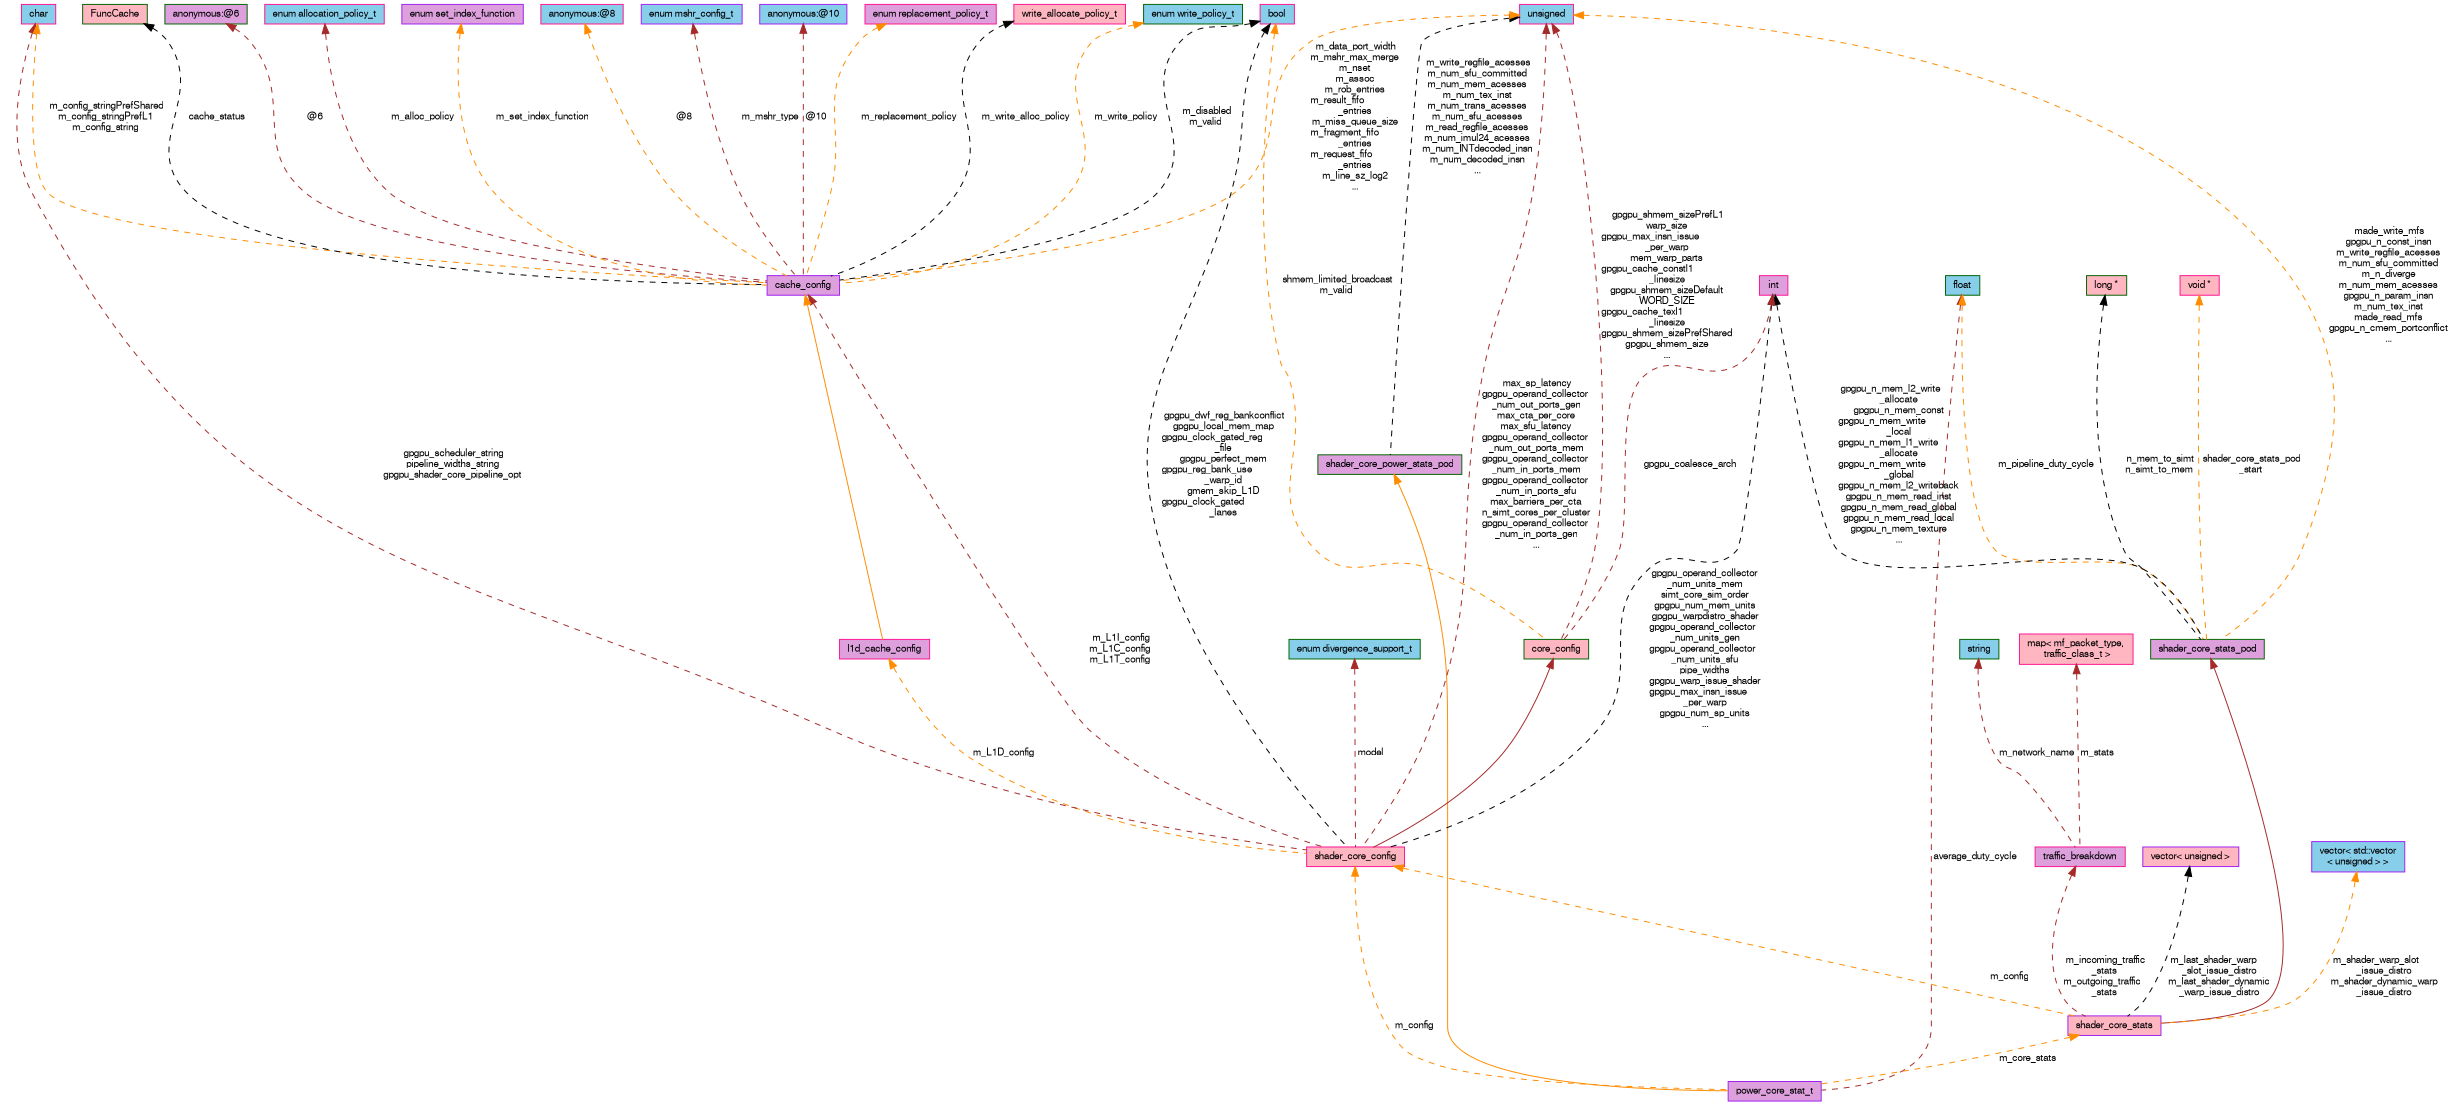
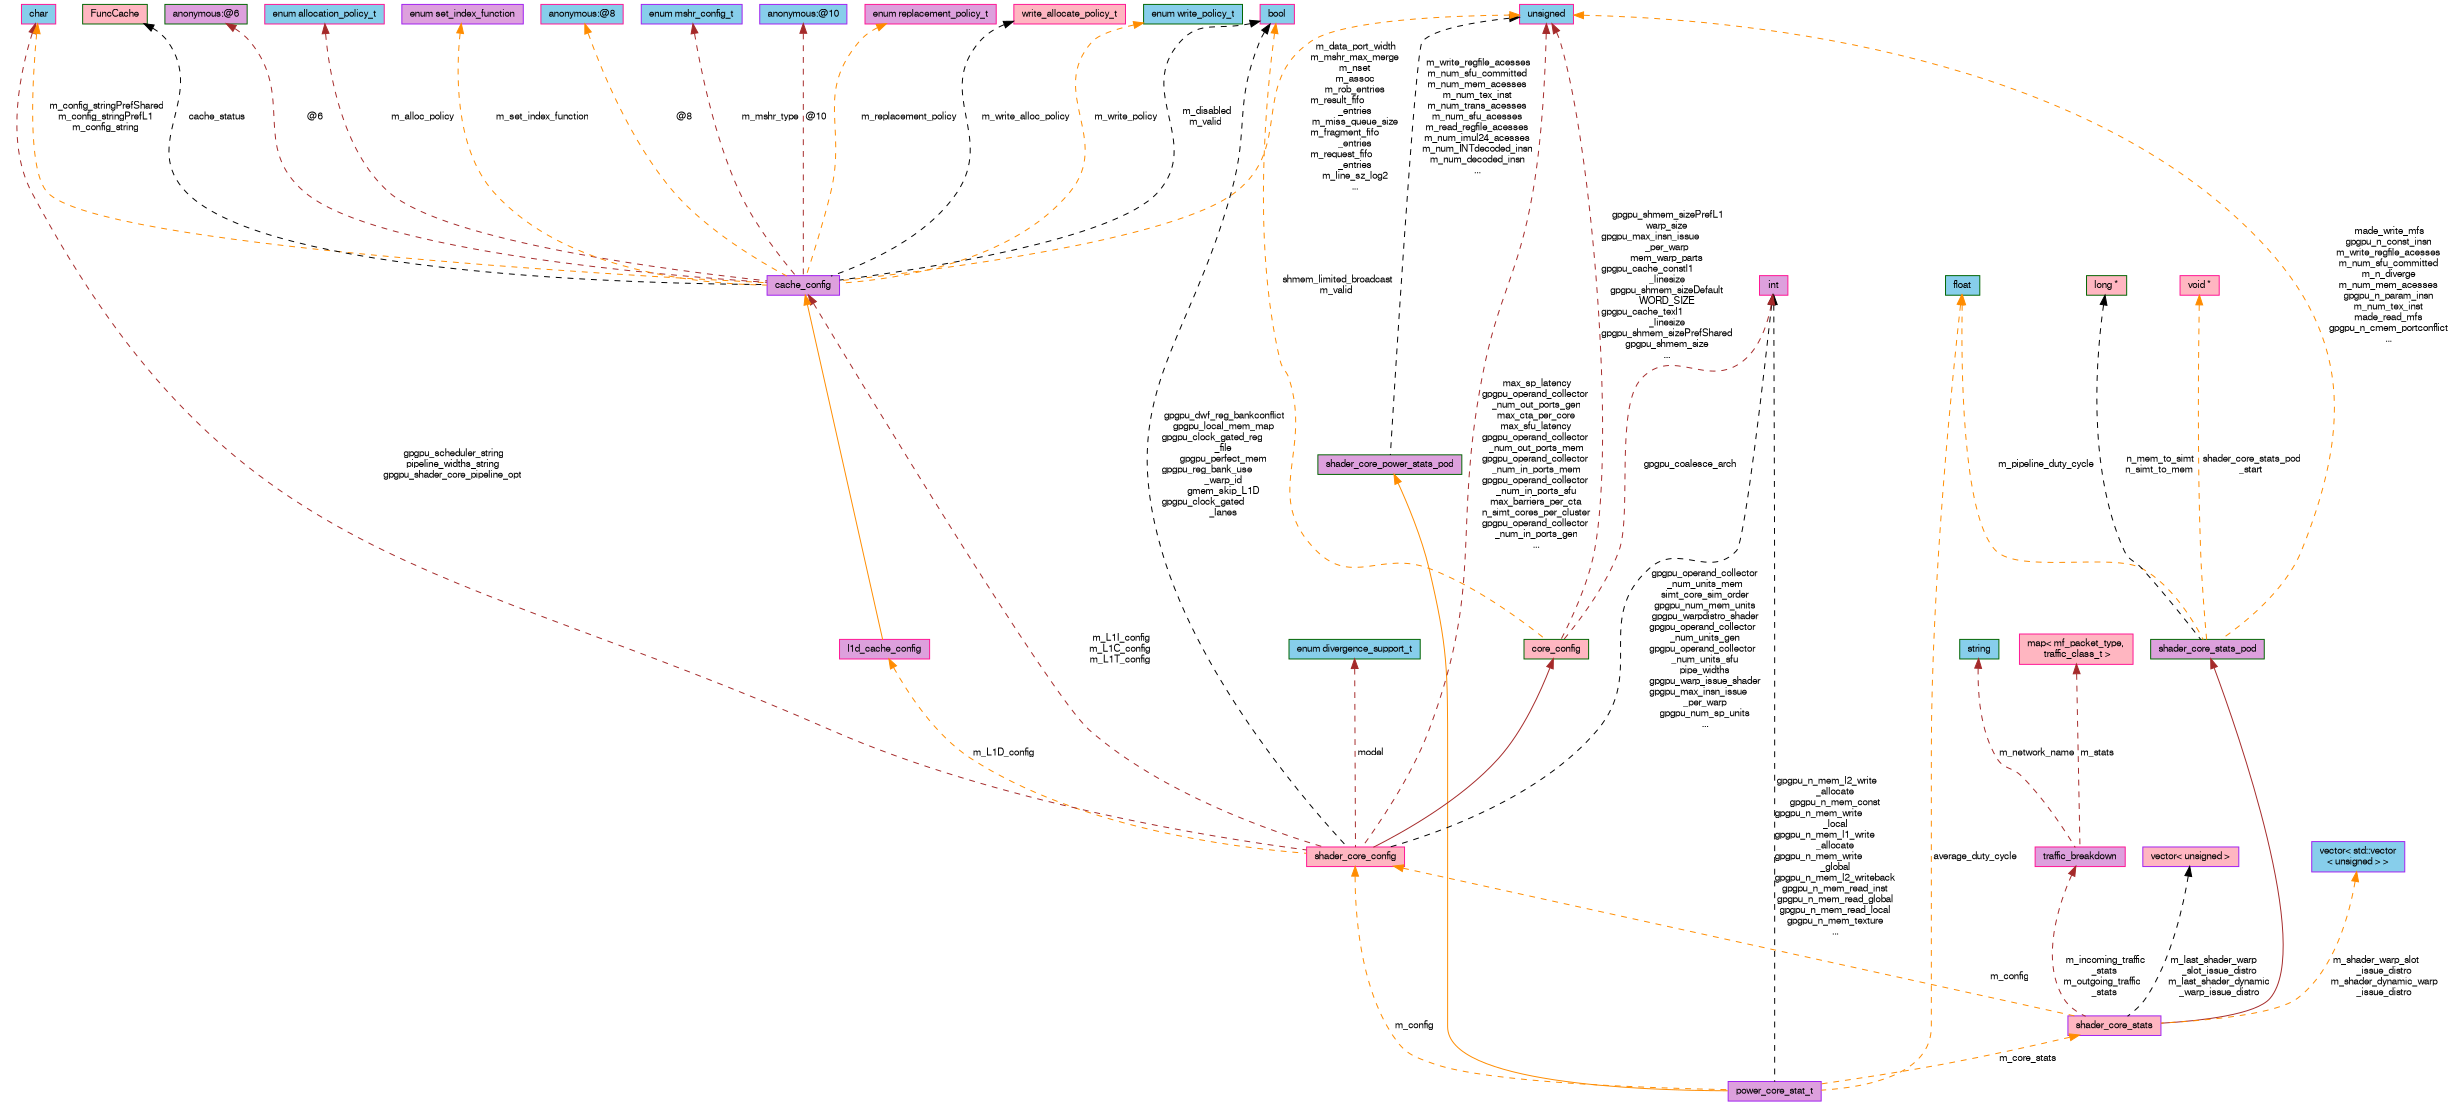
(1910, 567) -> (1775, 693)
(1932, 735) -> (1932, 735)
